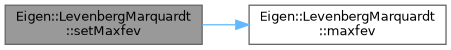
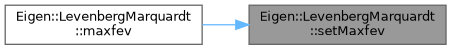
(219, 25) -> (219, 25)
